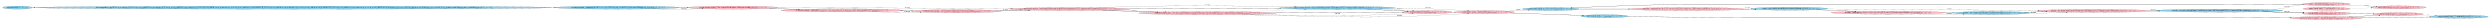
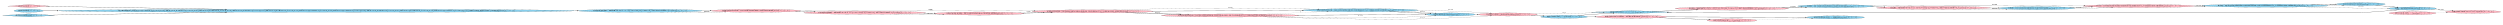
(2326, 4) -> (2412, 9)
none -> (29, 6)
(1551, 9) -> (1631, 12)
(1428, 12) -> (1451, 14)
(2326, 13) -> (2361, 4)
none -> (1595, 14)
(2362, 14) -> (2386, 6)
none -> (29, 15)
